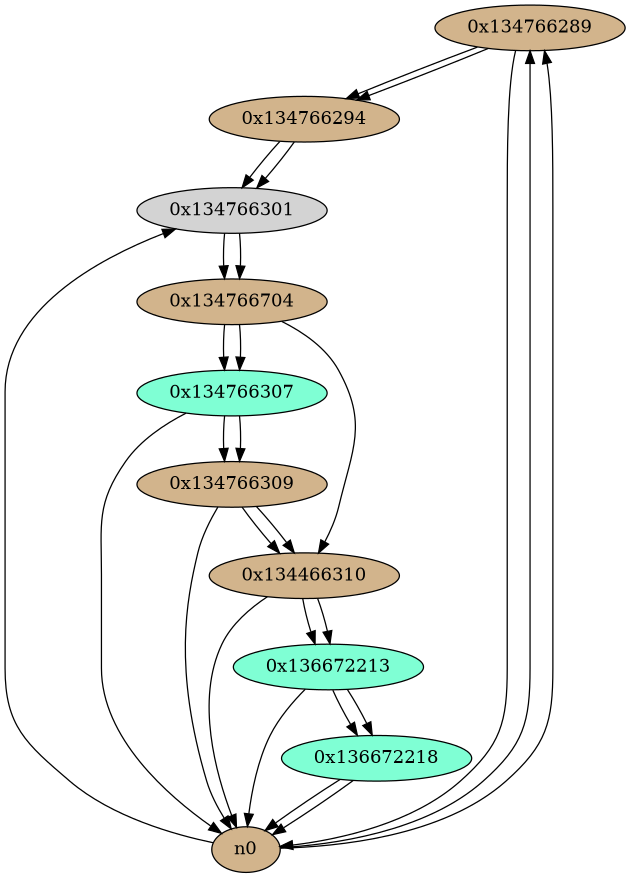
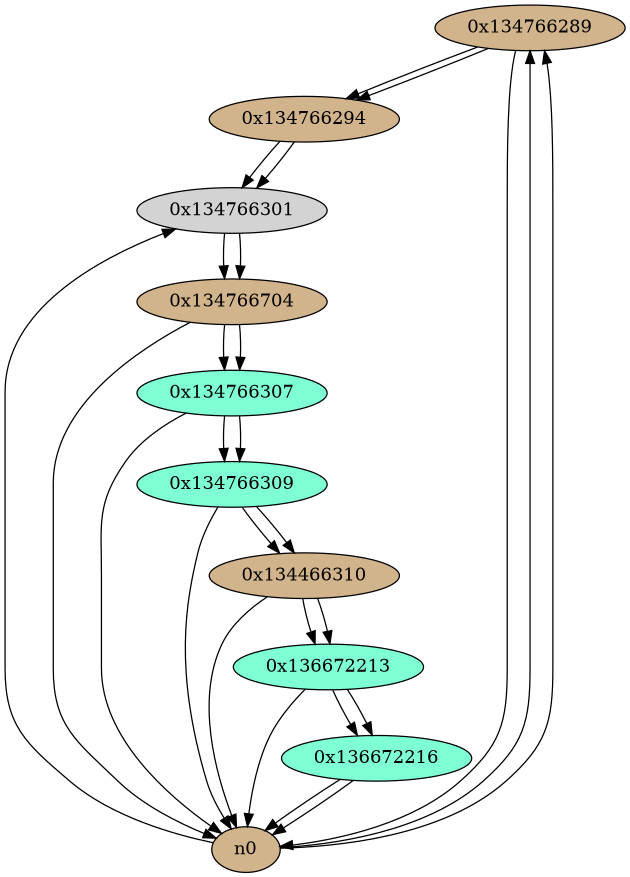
(355, 419) -> (53, 584)
(232, 484) -> (232, 484)
(377, 758) -> (377, 758)
